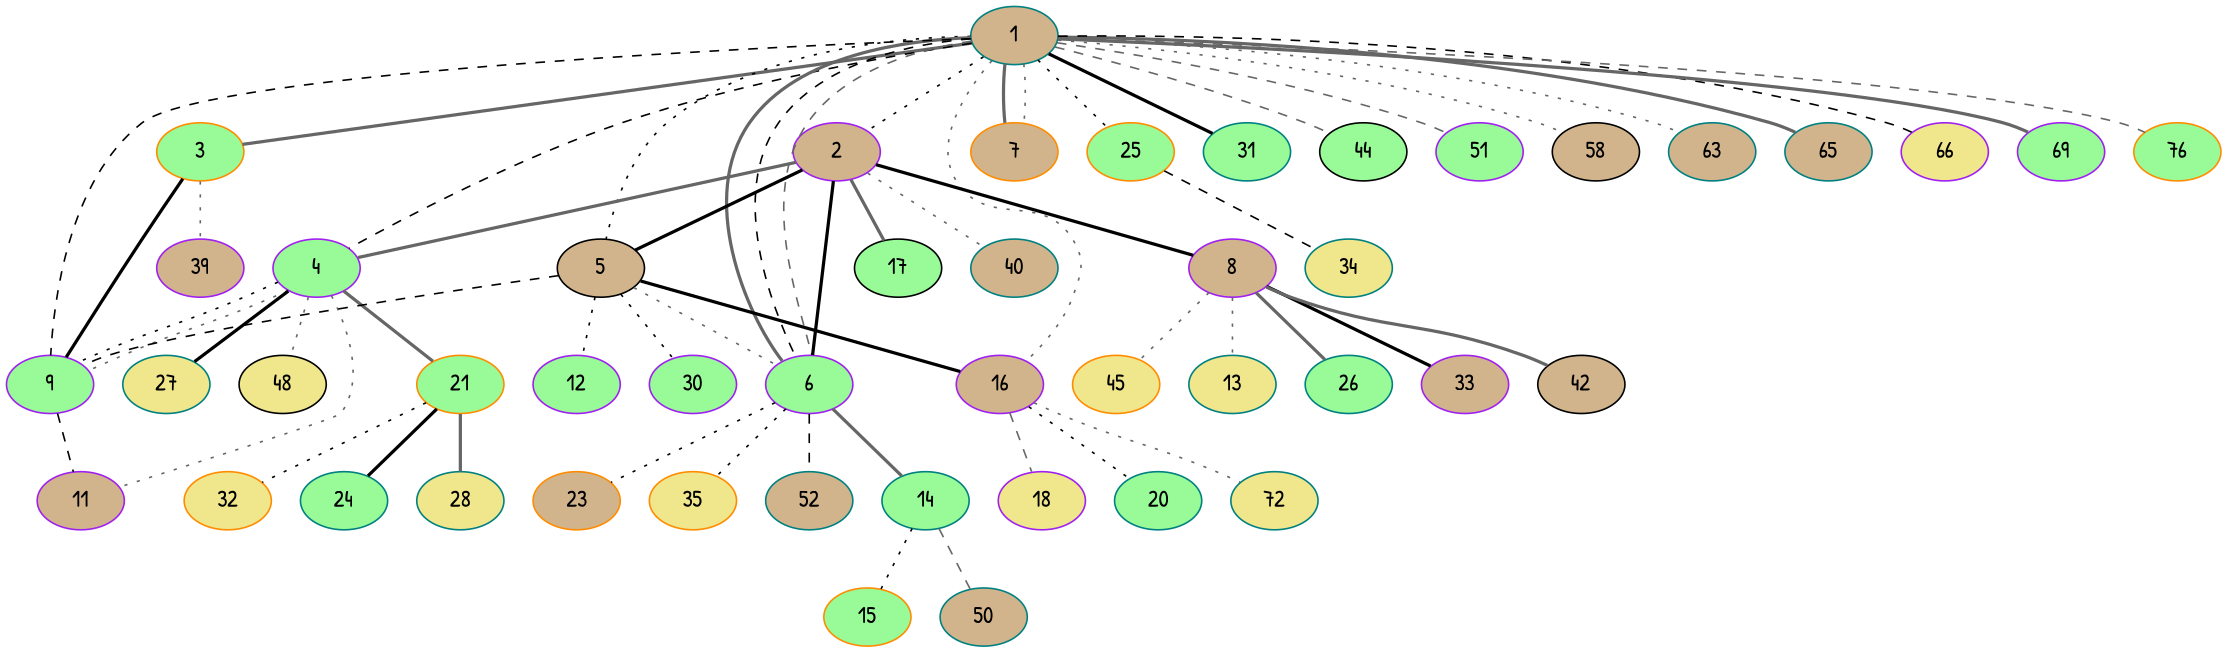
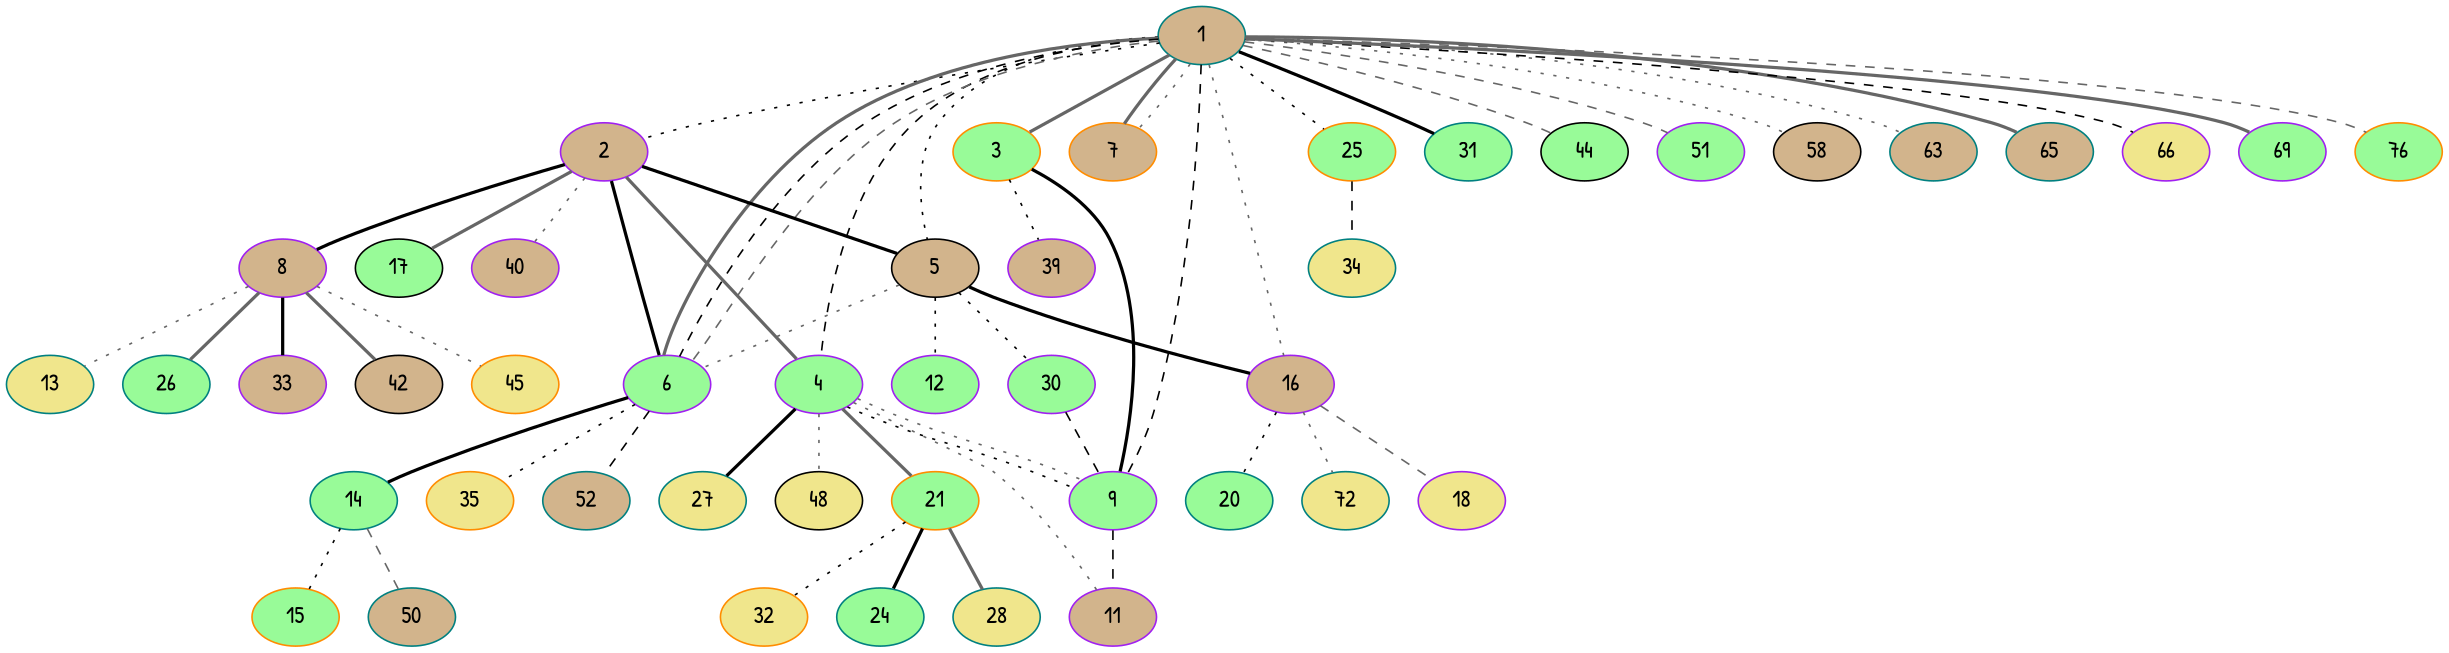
(200, 210) -> (1024, 210)
(1014, 268) -> (515, 268)
(319, 312) -> (1082, 443)
(867, 442) -> (507, 437)
(577, 501) -> none
